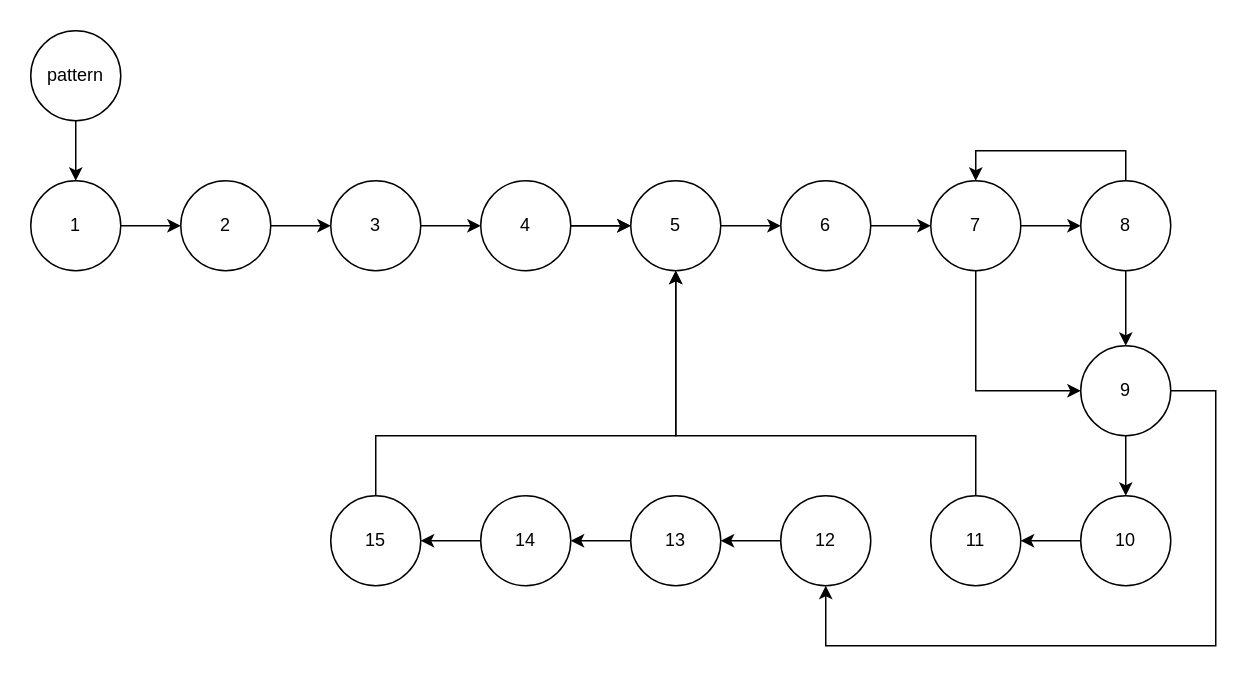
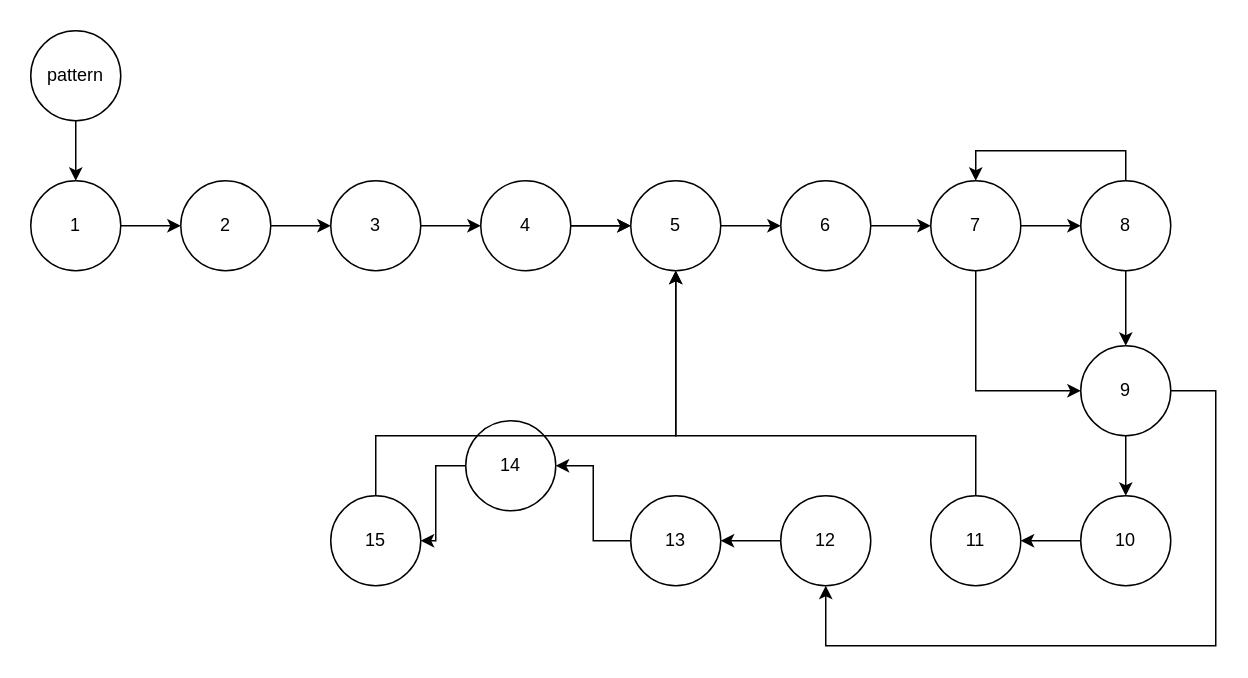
(526, 541) -> (511, 466)
